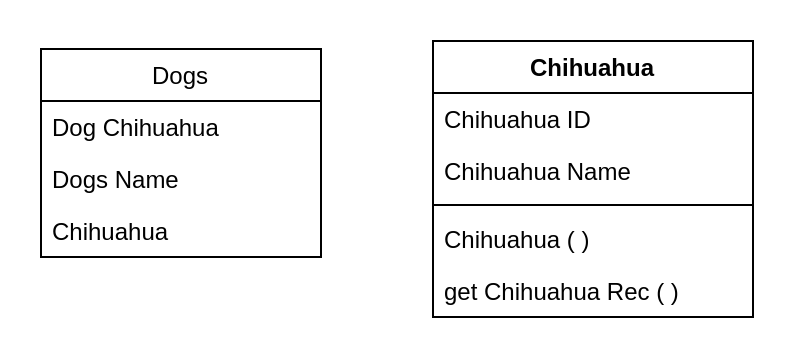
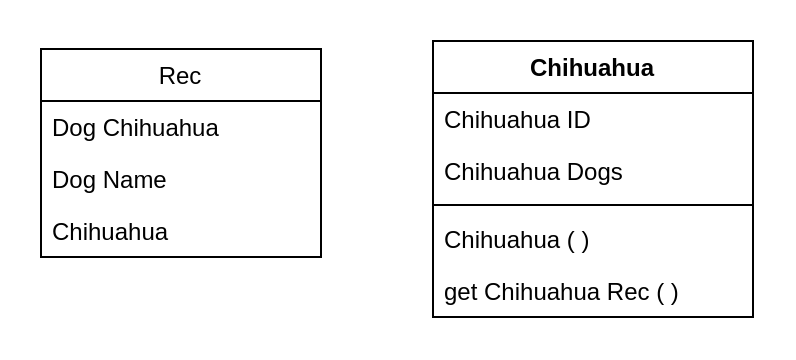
(180, 76) -> (180, 76)
(532, 172) -> (532, 172)
(109, 180) -> (103, 180)
